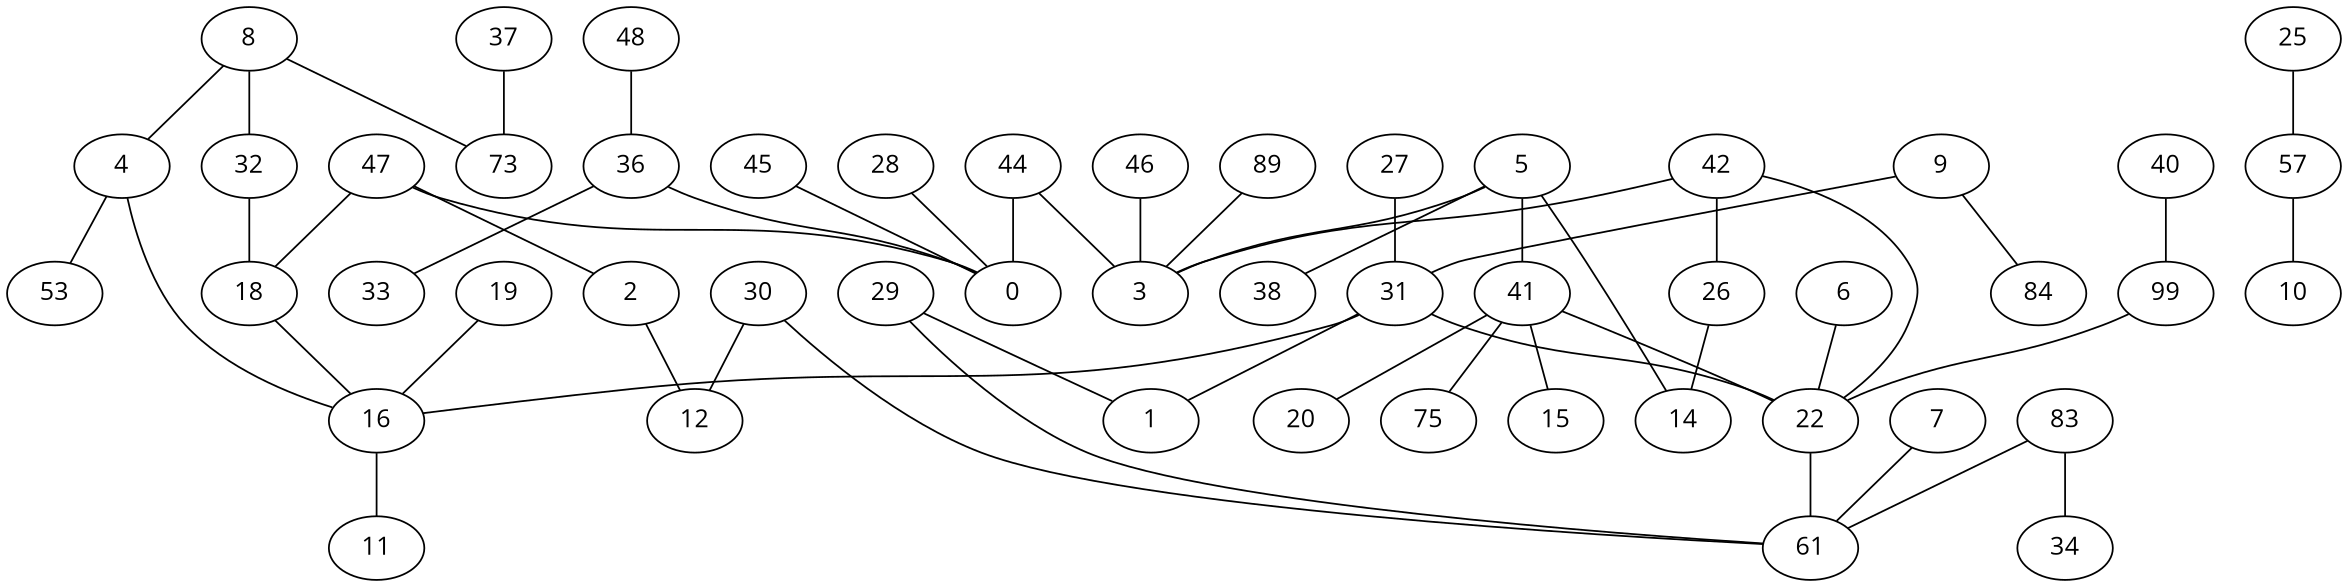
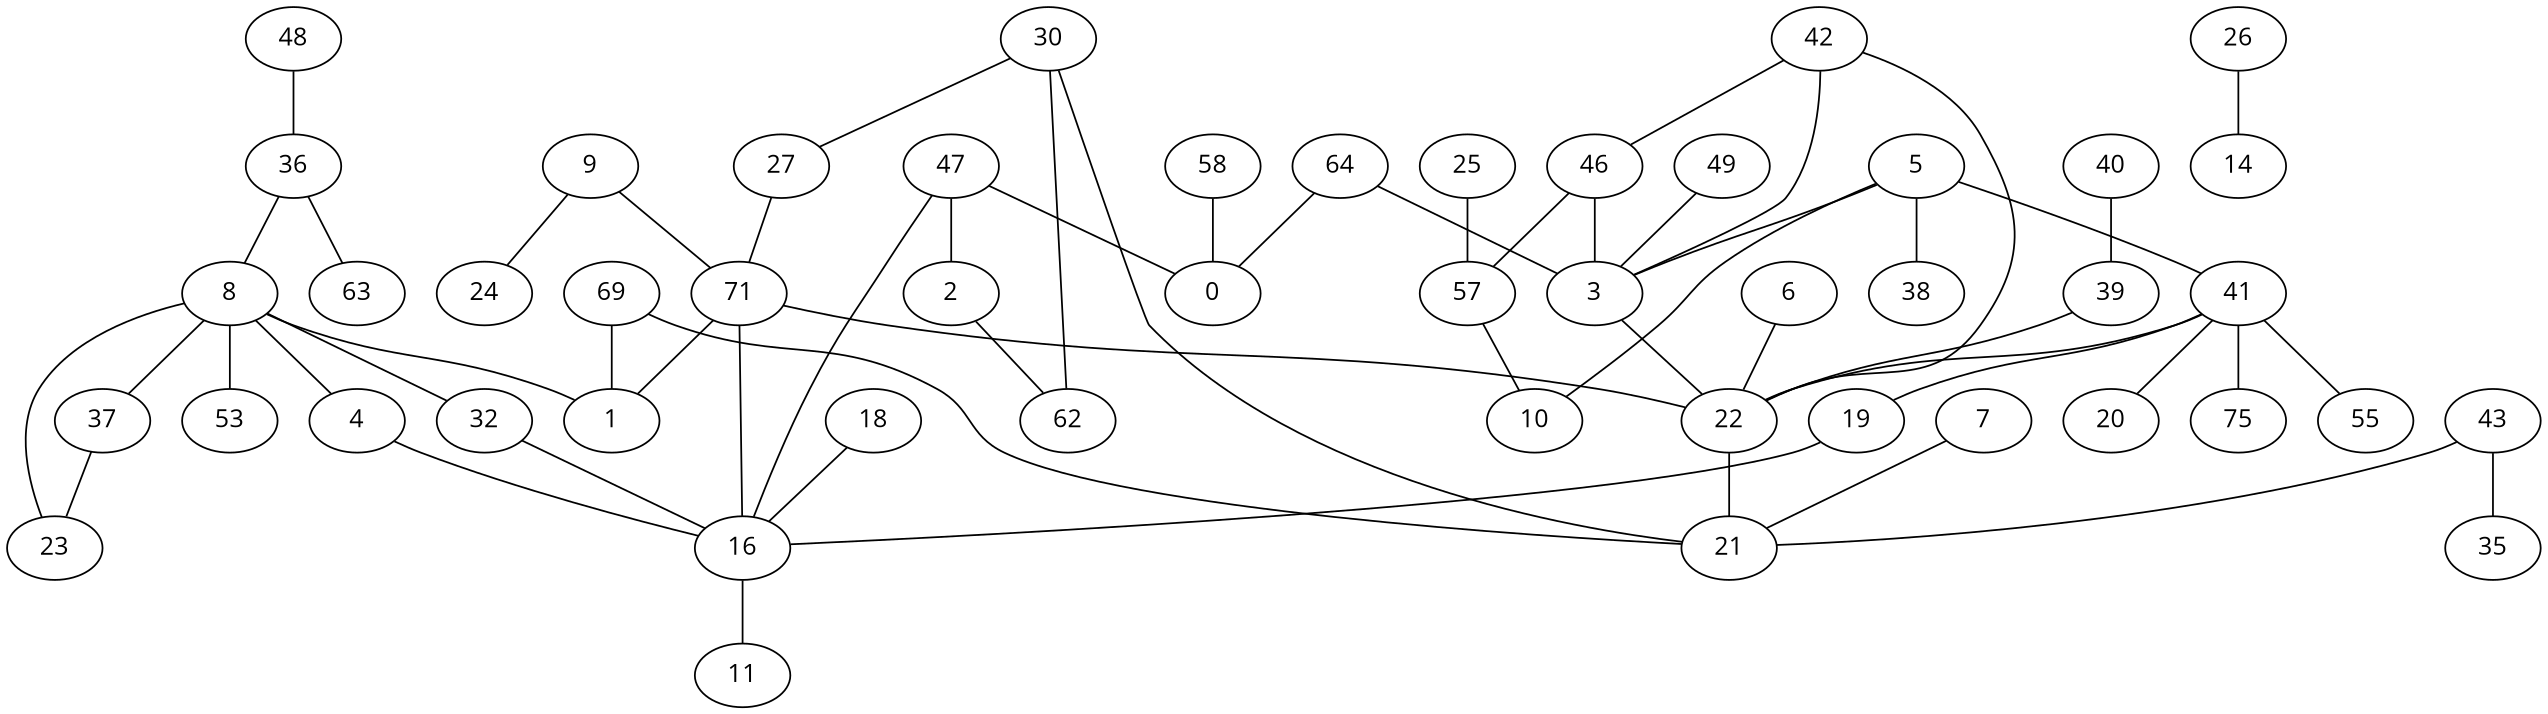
none -> (915, 103)
(504, 166) -> (55, 548)
(758, 166) -> none
(886, 166) -> (1213, 166)
(1013, 166) -> (1340, 166)
(1268, 166) -> (1722, 166)
(775, 221) -> (262, 230)
(88, 230) -> (230, 357)
(249, 230) -> (613, 484)
(313, 230) -> (836, 342)
none -> (1531, 230)
(1717, 230) -> (1707, 102)
(1606, 292) -> (1710, 274)
(377, 293) -> (357, 293)
(886, 293) -> (612, 293)
(1395, 293) -> (739, 293)
(2039, 293) -> (484, 293)
(2166, 293) -> (2111, 293)
none -> (166, 357)
none -> (421, 357)
none -> (1662, 357)
none -> (1992, 368)
(695, 421) -> (1068, 421)
(1556, 421) -> (2366, 421)
(2065, 421) -> (2493, 421)
(1810, 548) -> (1729, 548)
(2065, 548) -> (2493, 548)
